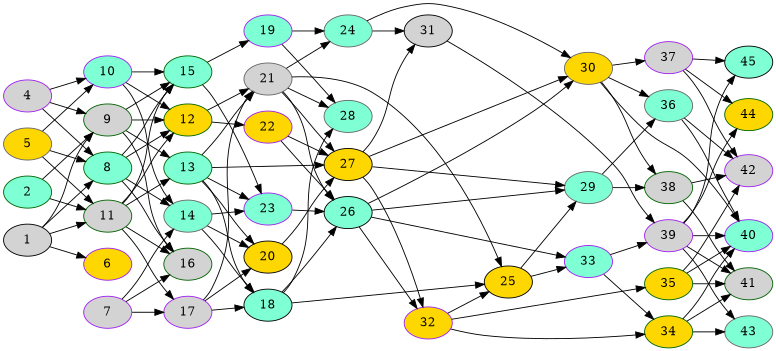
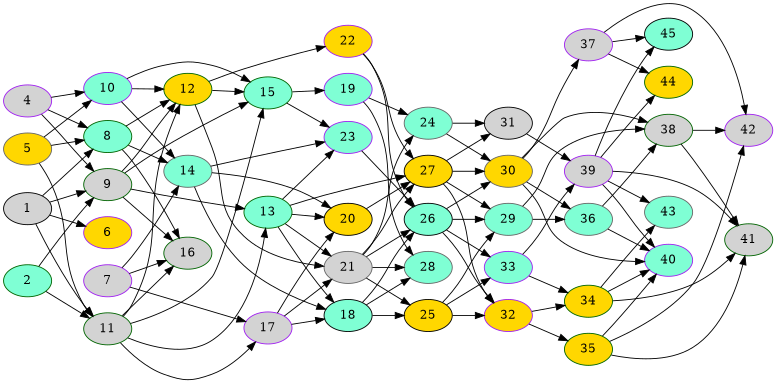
(145, 124) -> (224, 91)
(705, 135) -> (627, 179)
(464, 305) -> (464, 315)
